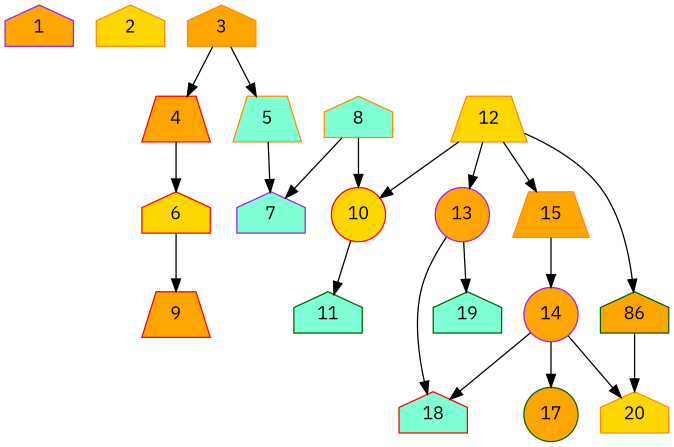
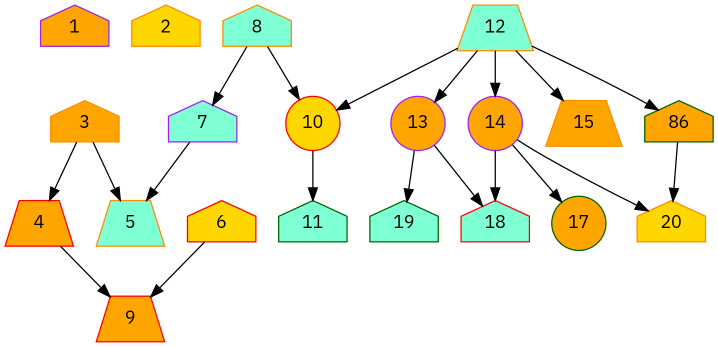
(489, 119) -> (495, 28)
(176, 160) -> (81, 267)
(269, 161) -> (172, 166)
(551, 256) -> (495, 67)
